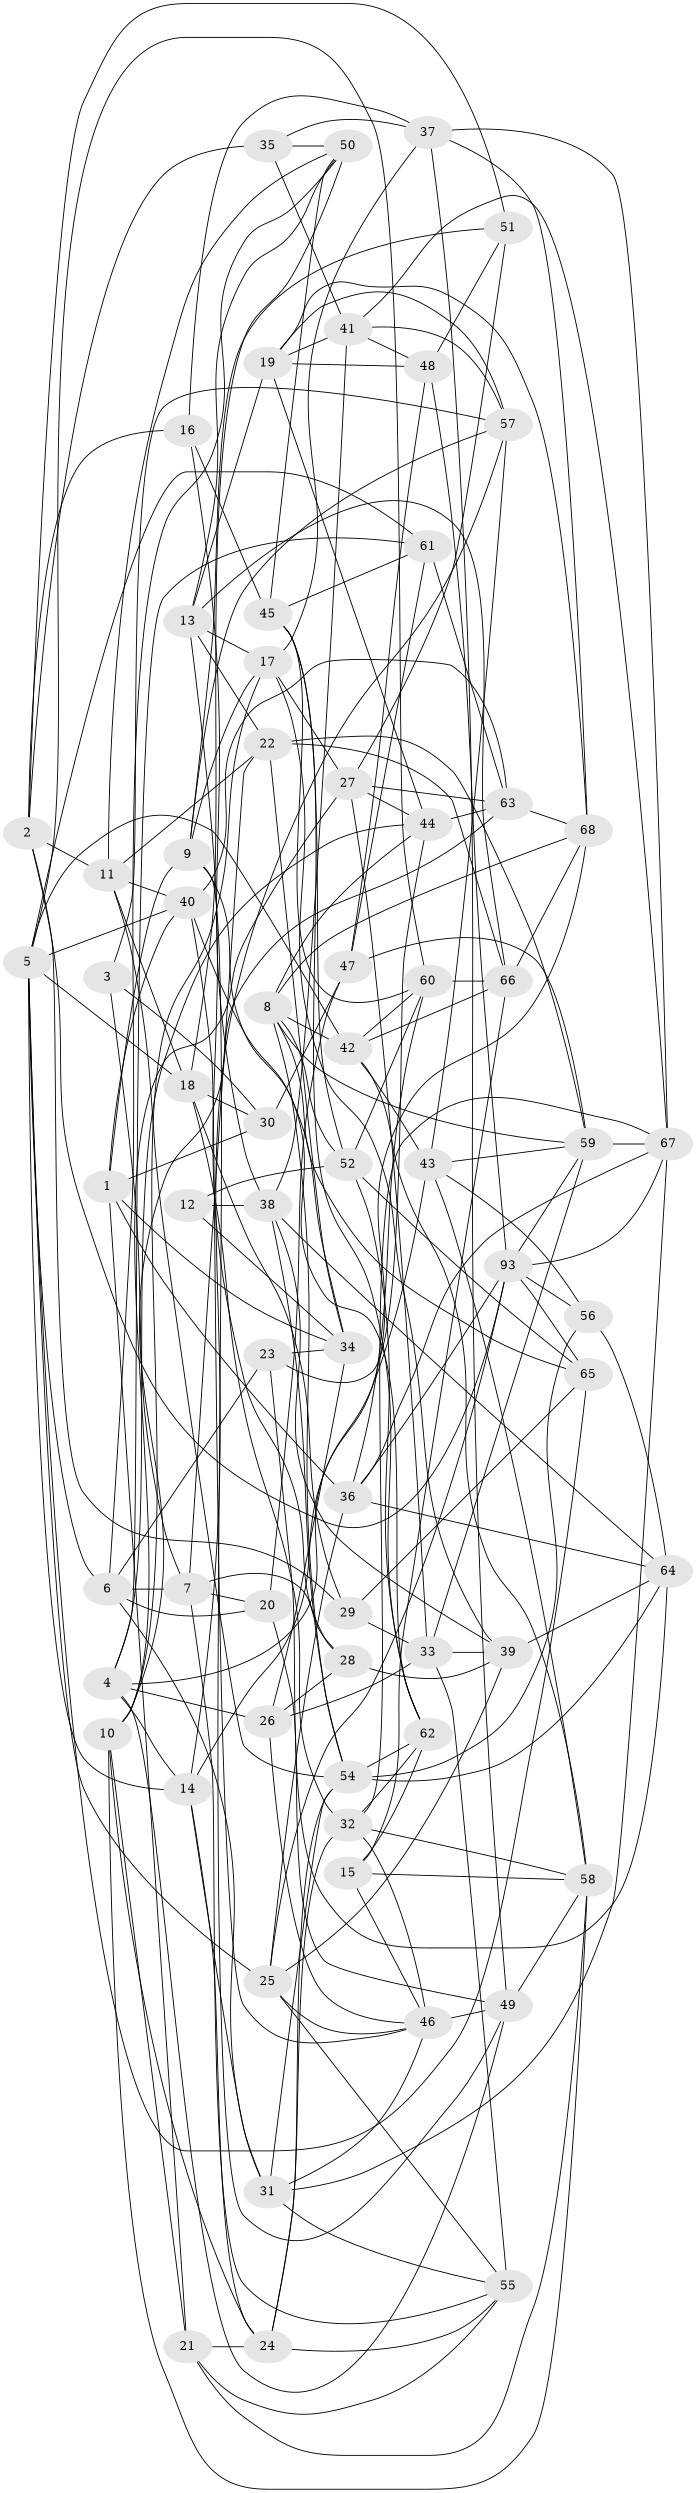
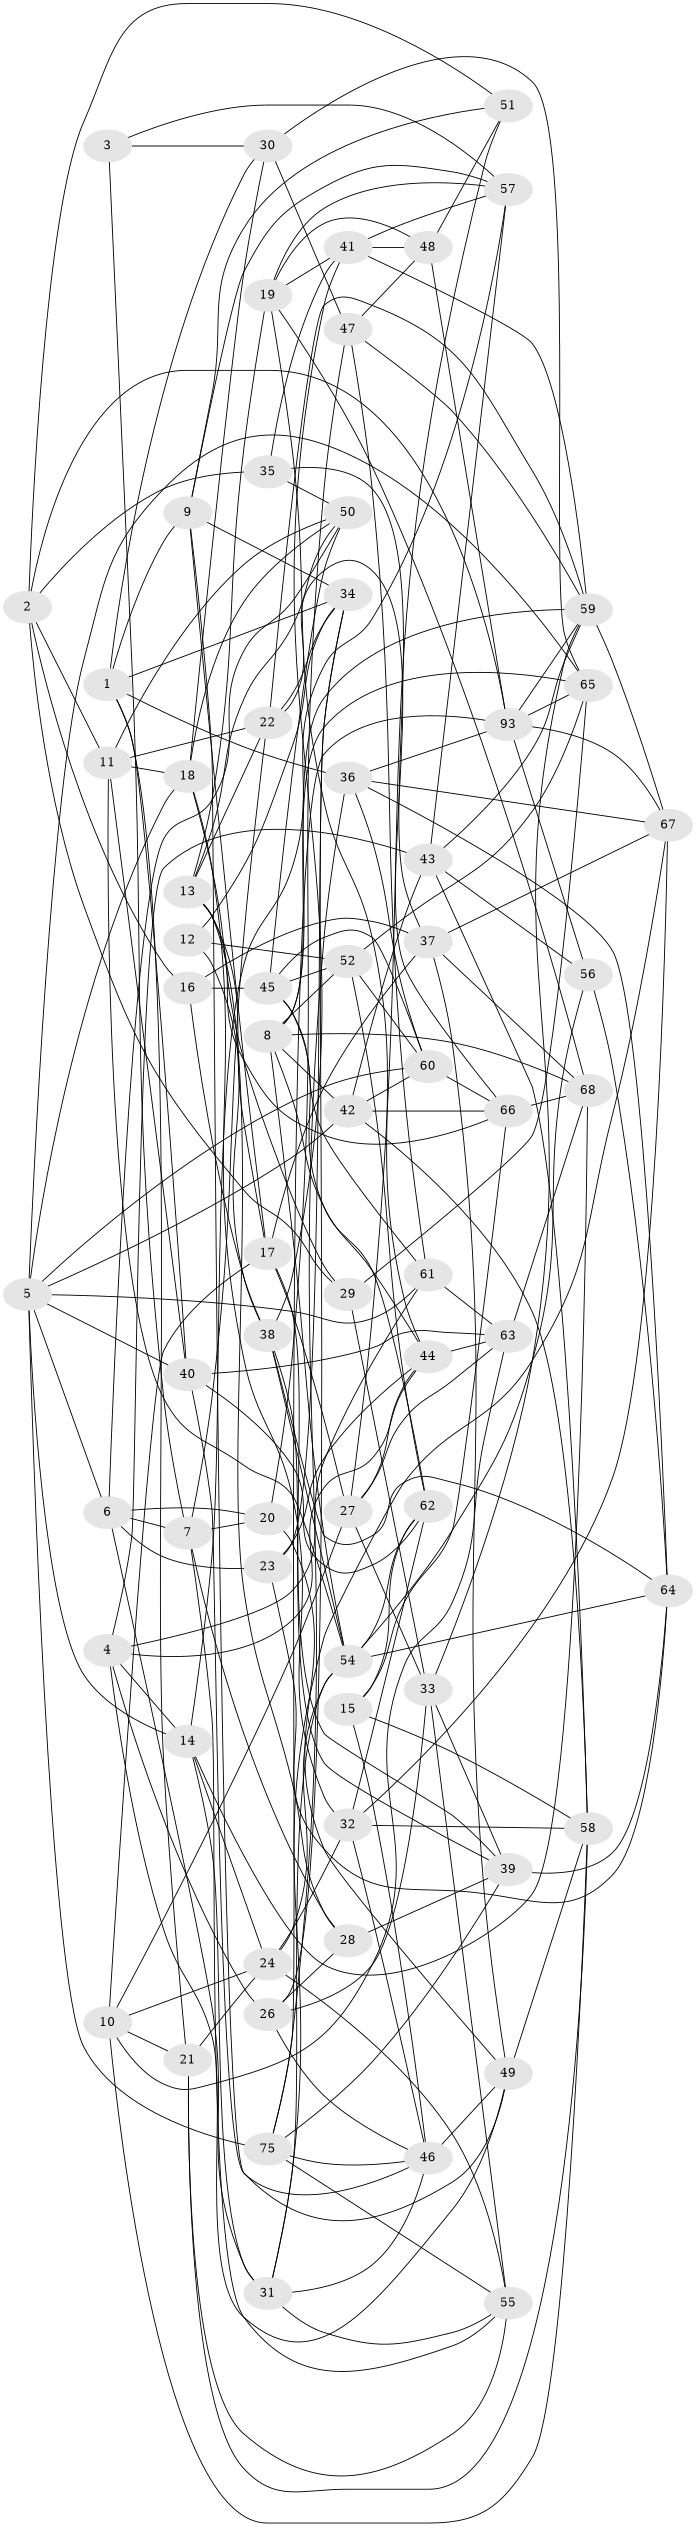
none -> (557, 240)
(612, 552) -> (547, 376)
(268, 1982) -> (268, 2149)
